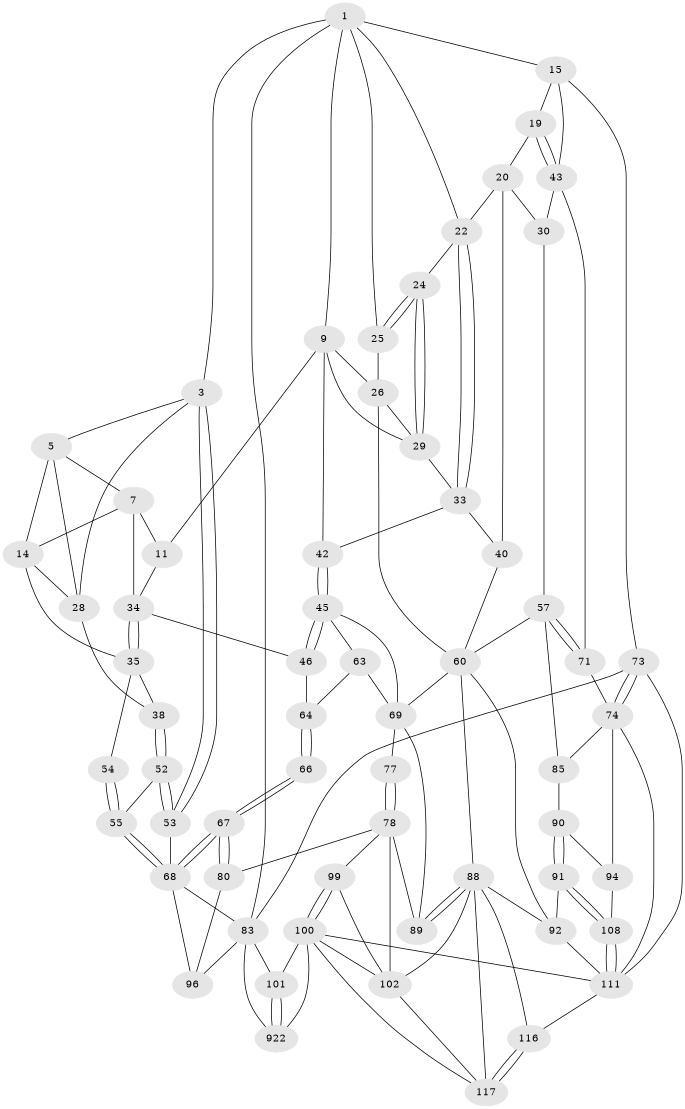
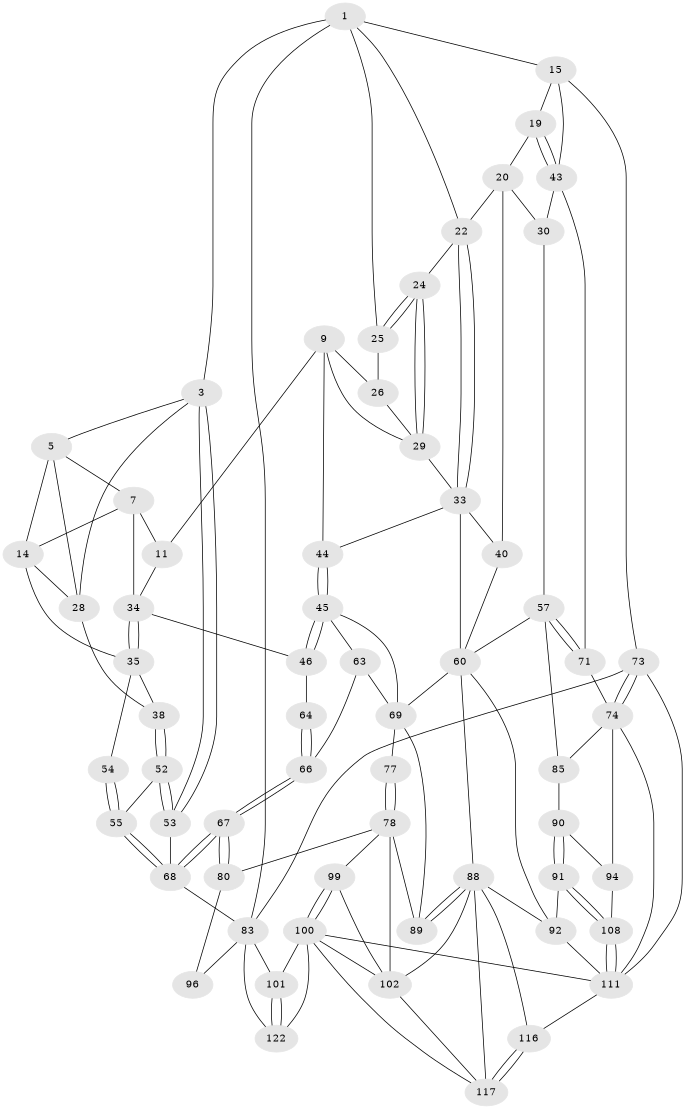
(331, 178) -> none
(379, 542) -> (460, 581)
(323, 554) -> (323, 554)
(333, 689) -> (339, 718)
(182, 931) -> none
(276, 1039) -> (276, 1039)
